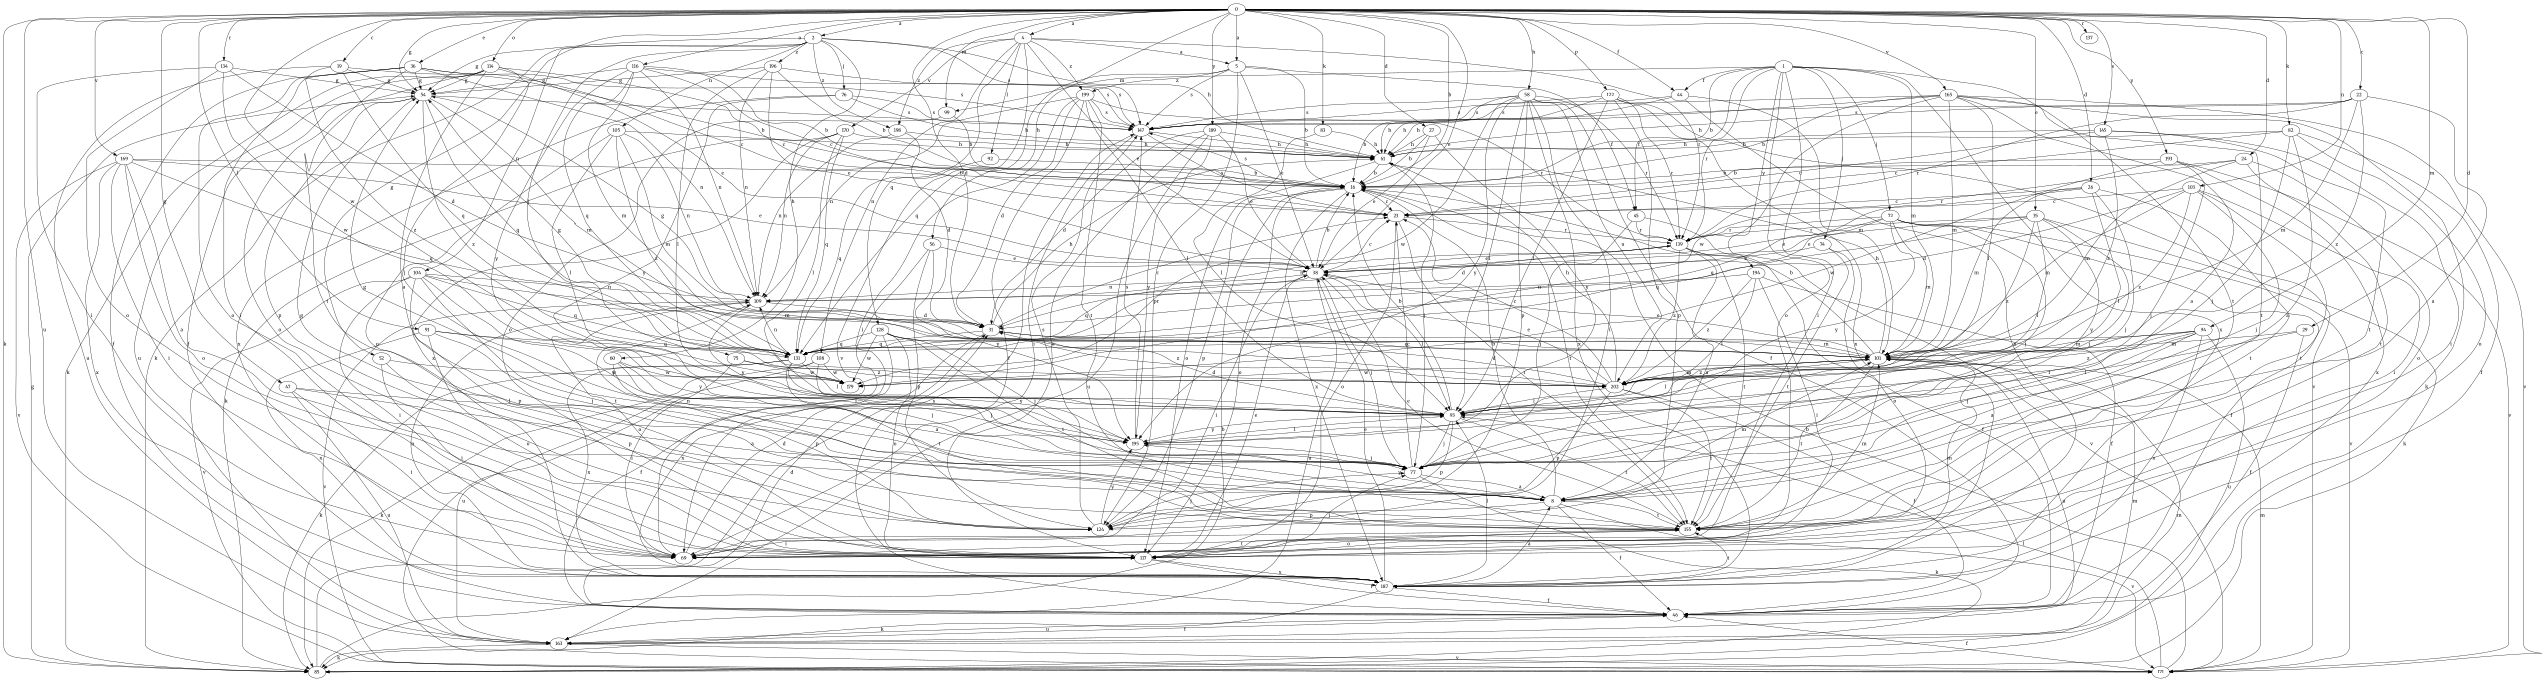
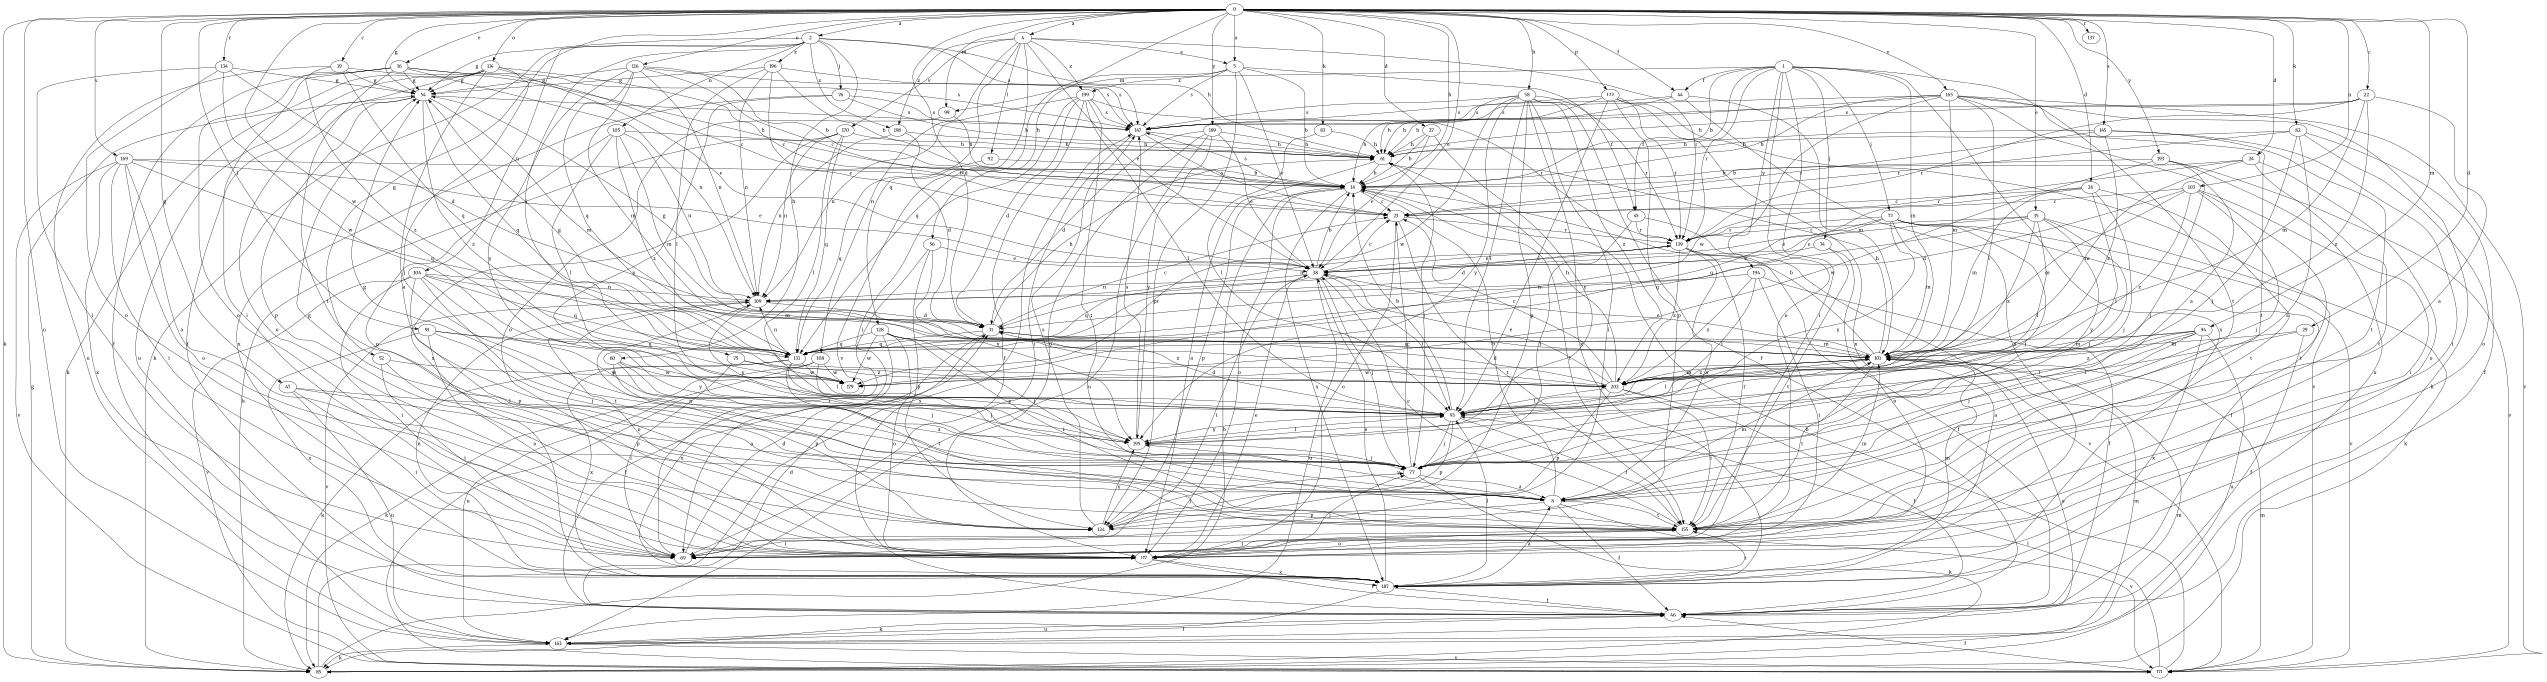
(1623, 245) -> (1624, 245)
